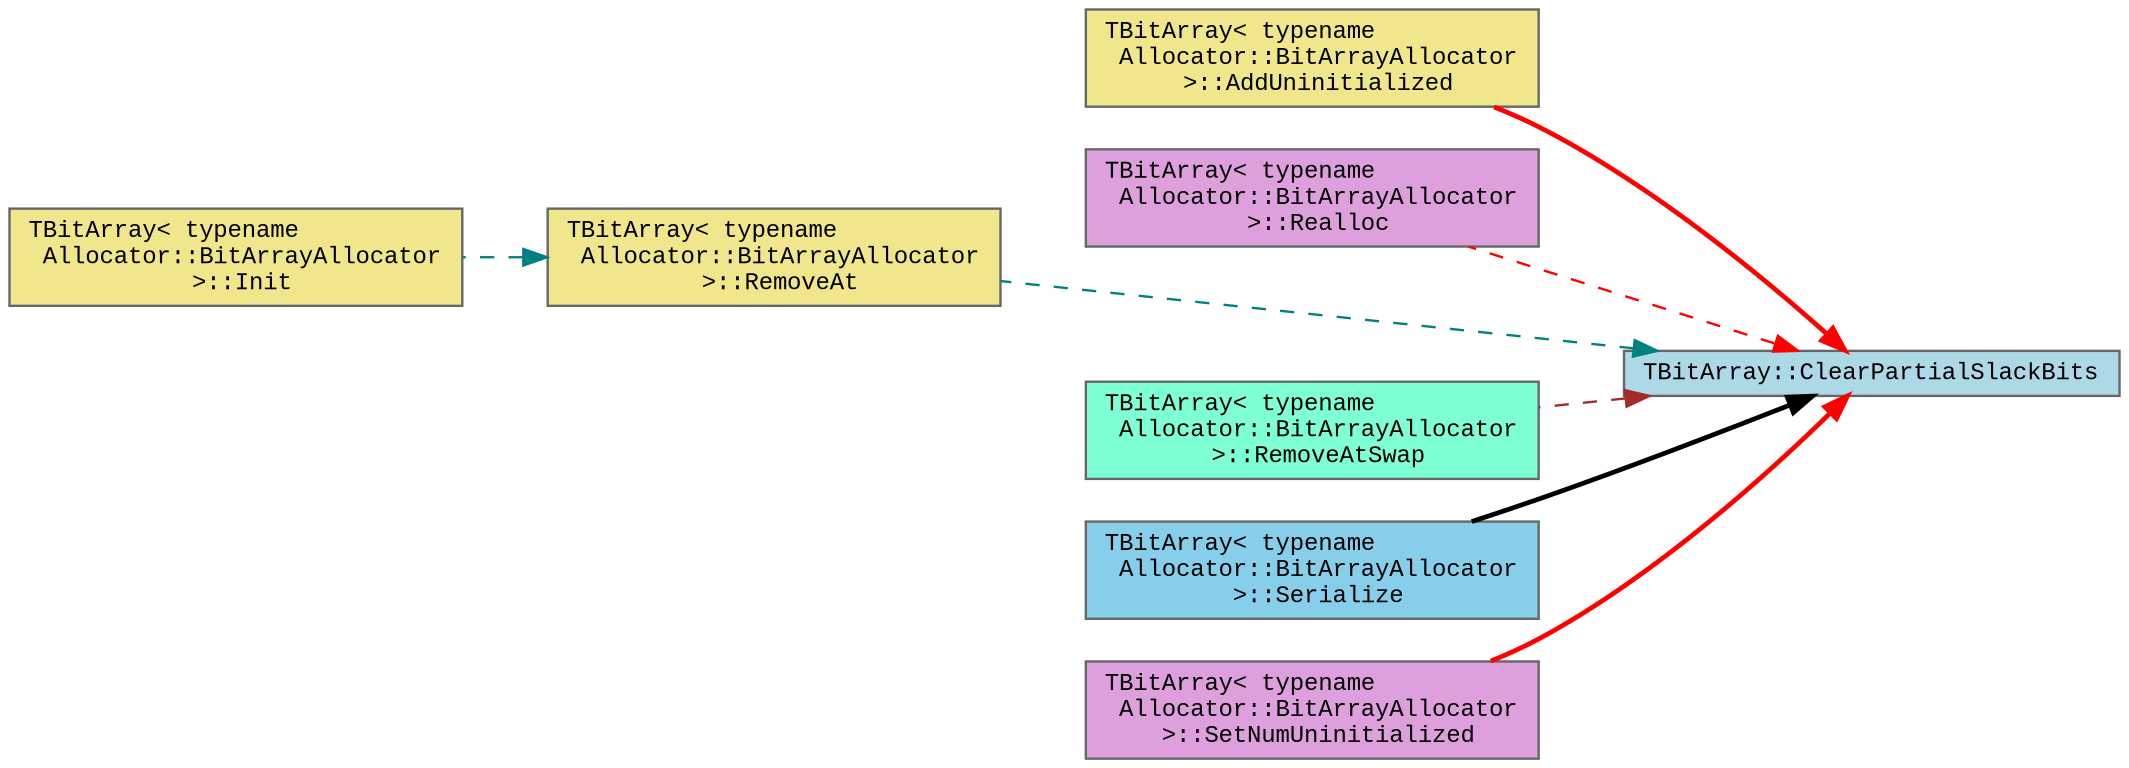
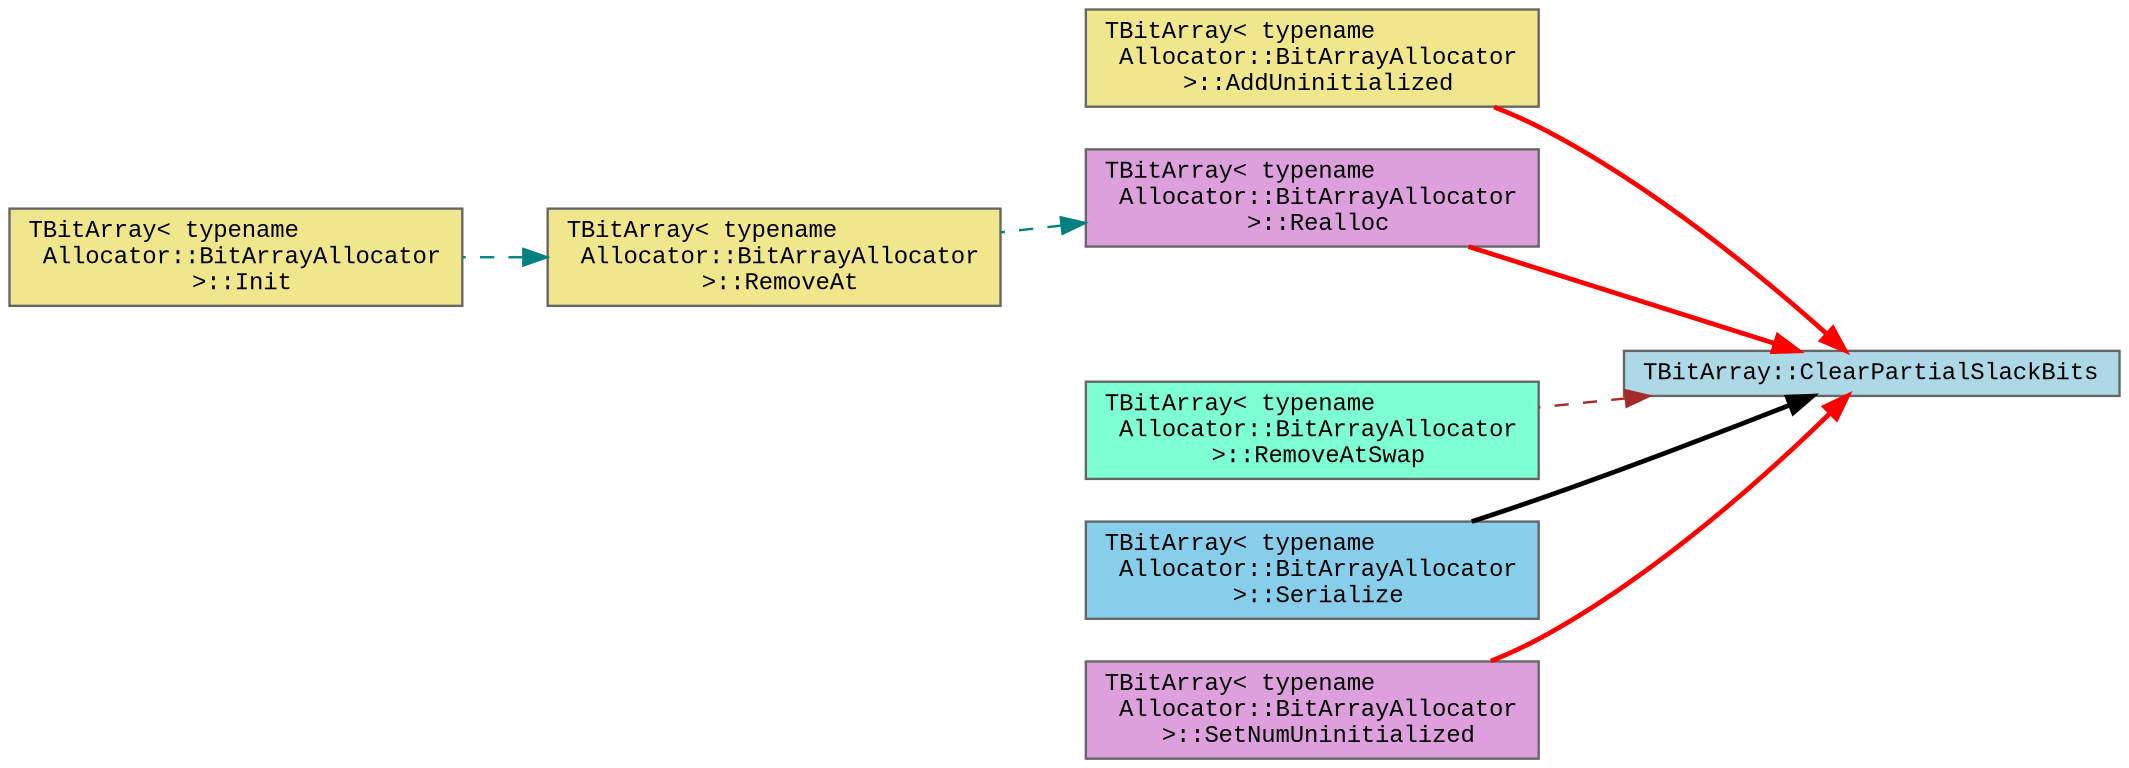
(1621, 295) -> (1621, 295)
(1317, 315) -> (1031, 229)
